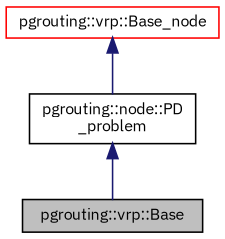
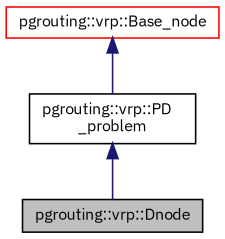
(113, 119) -> (113, 119)
(113, 216) -> (113, 216)
